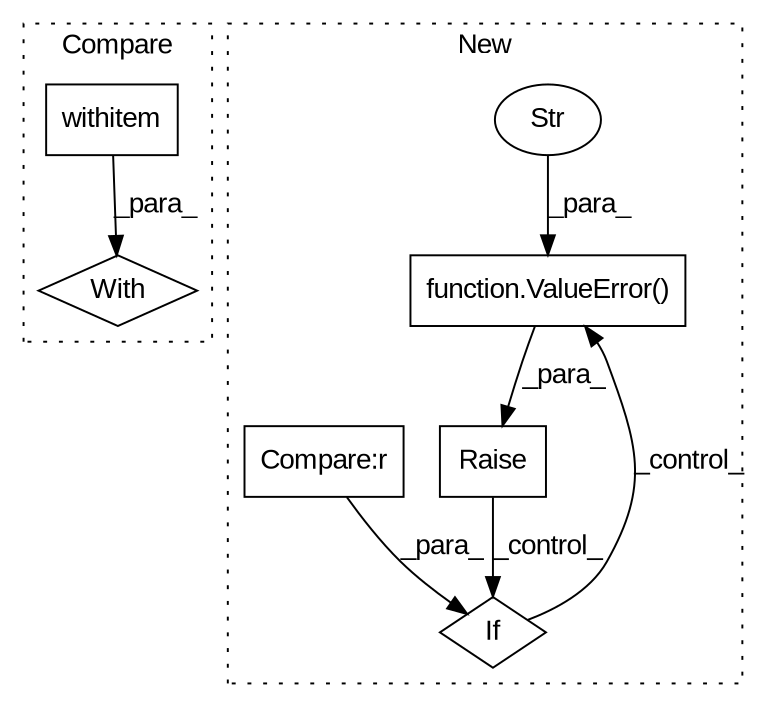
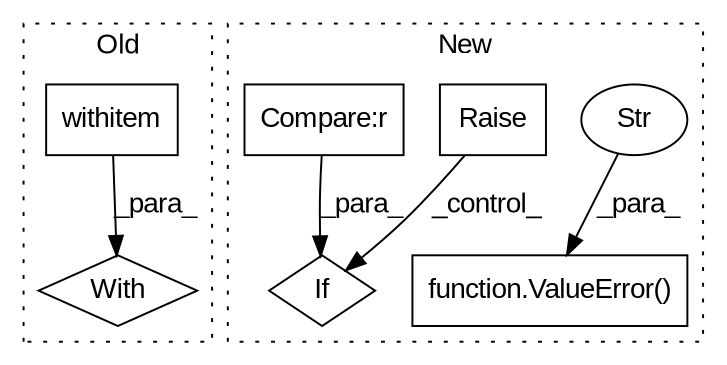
(118, 46) -> (118, 46)
(521, 366) -> none
(631, 501) -> none
